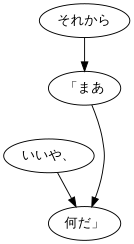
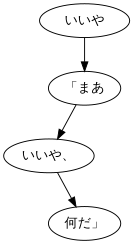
(85, 21) -> (85, 21)
(104, 151) -> (69, 118)
